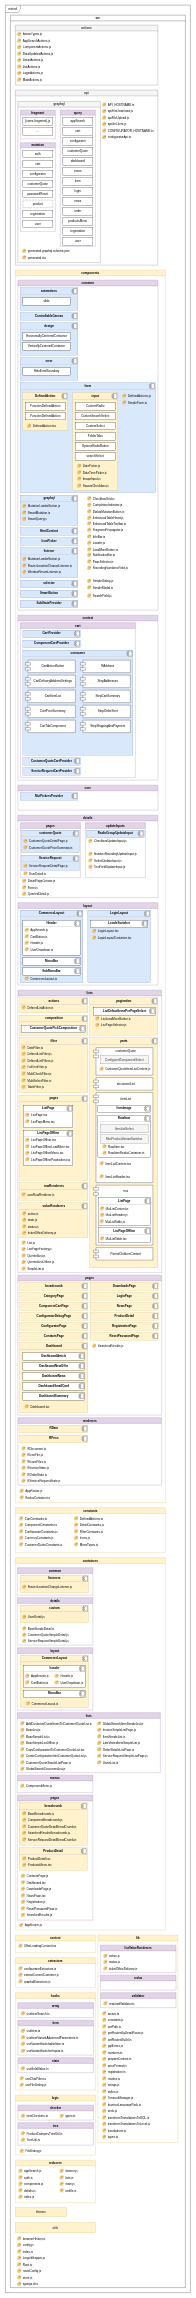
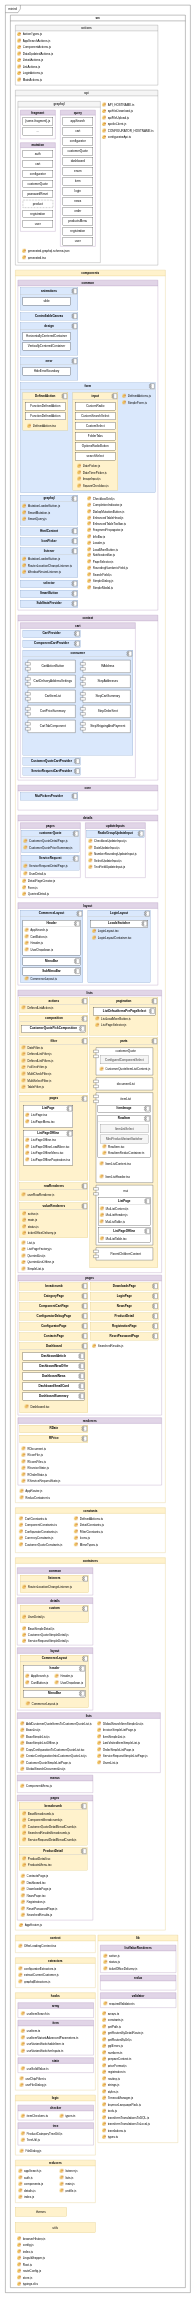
(106, 596) -> (106, 574)
none -> (111, 847)
